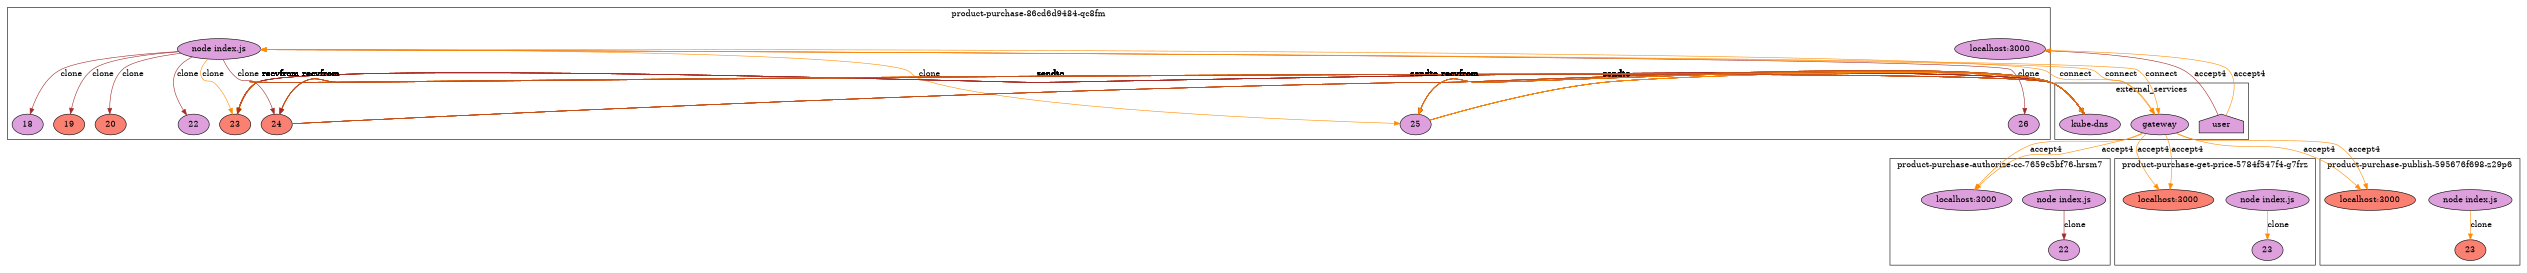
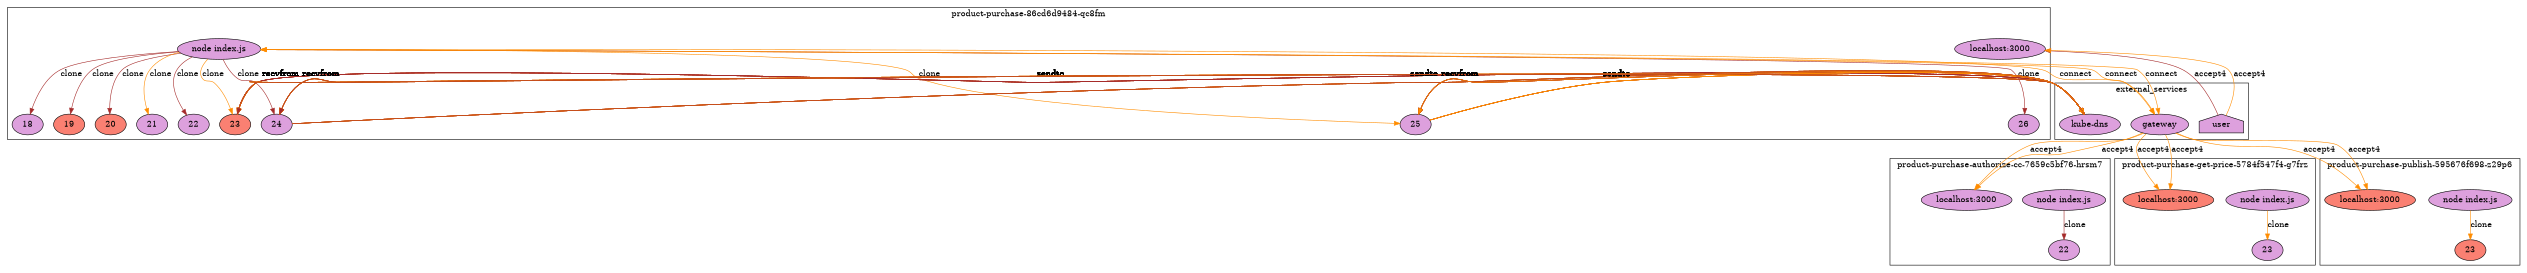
none -> (152, 124)
(277, 124) -> (277, 124)
